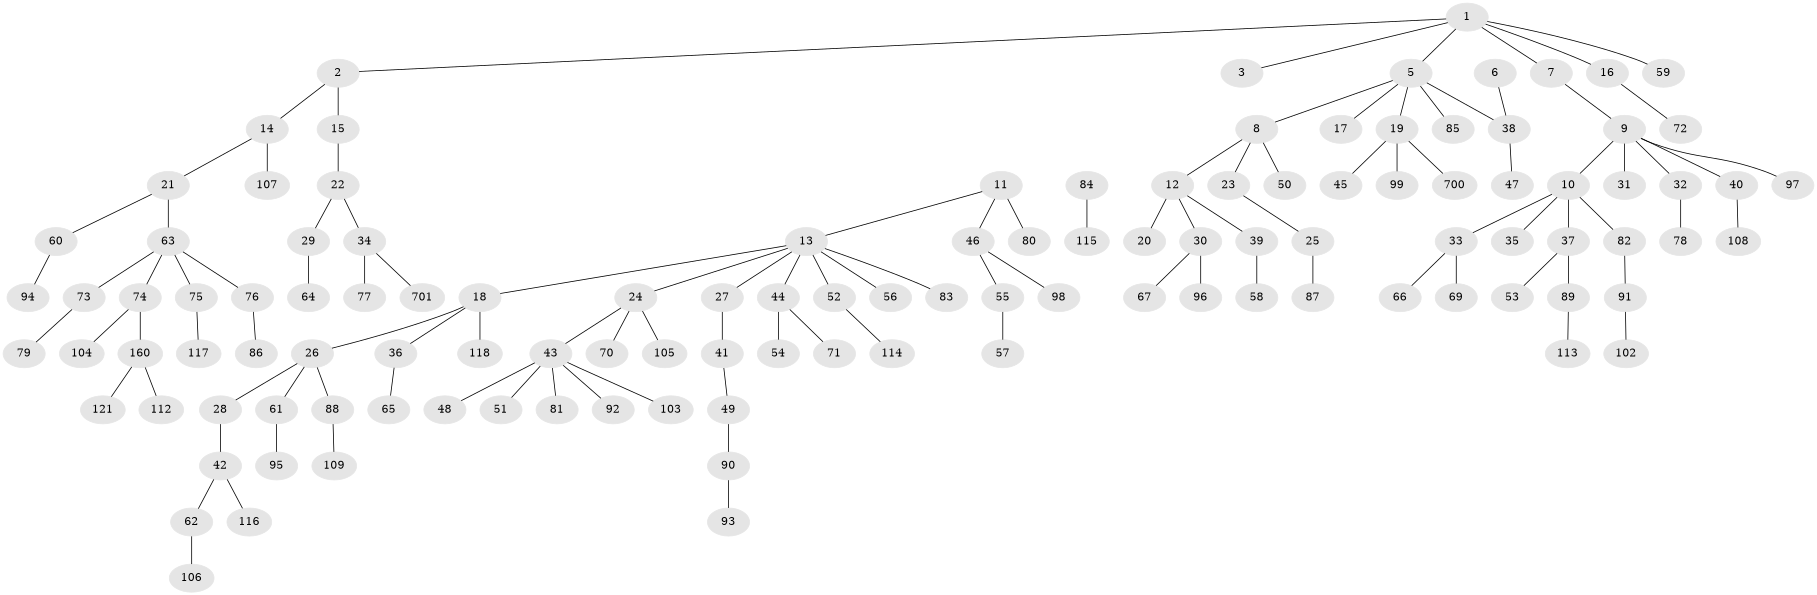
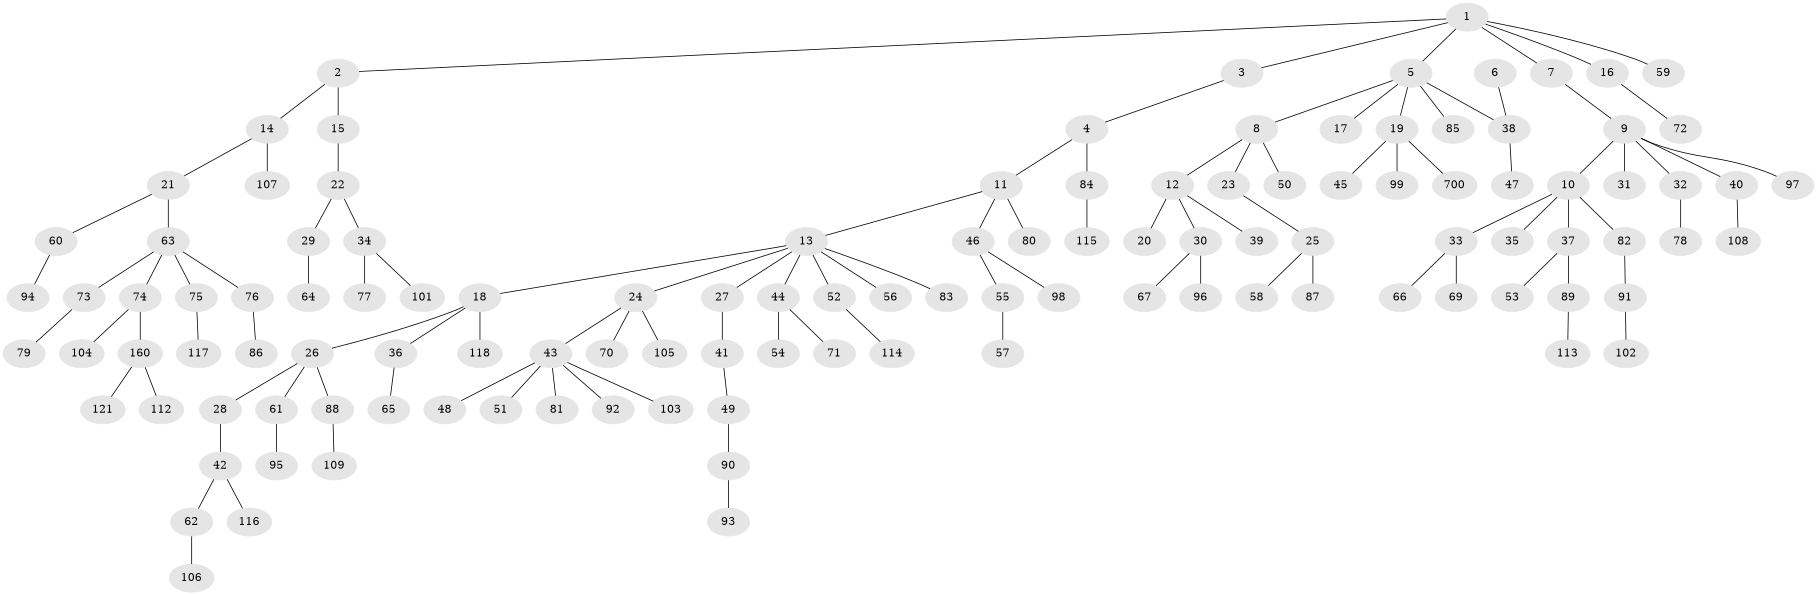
none -> (1087, 129)
(1257, 270) -> (1285, 270)
(422, 298) -> (422, 298)
